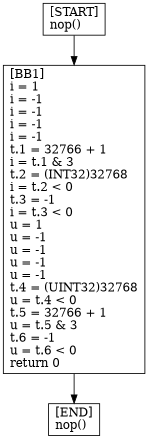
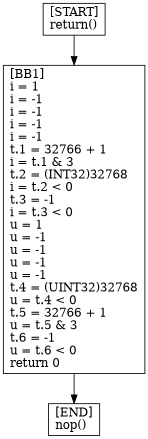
(74, 19) -> (74, 19)
